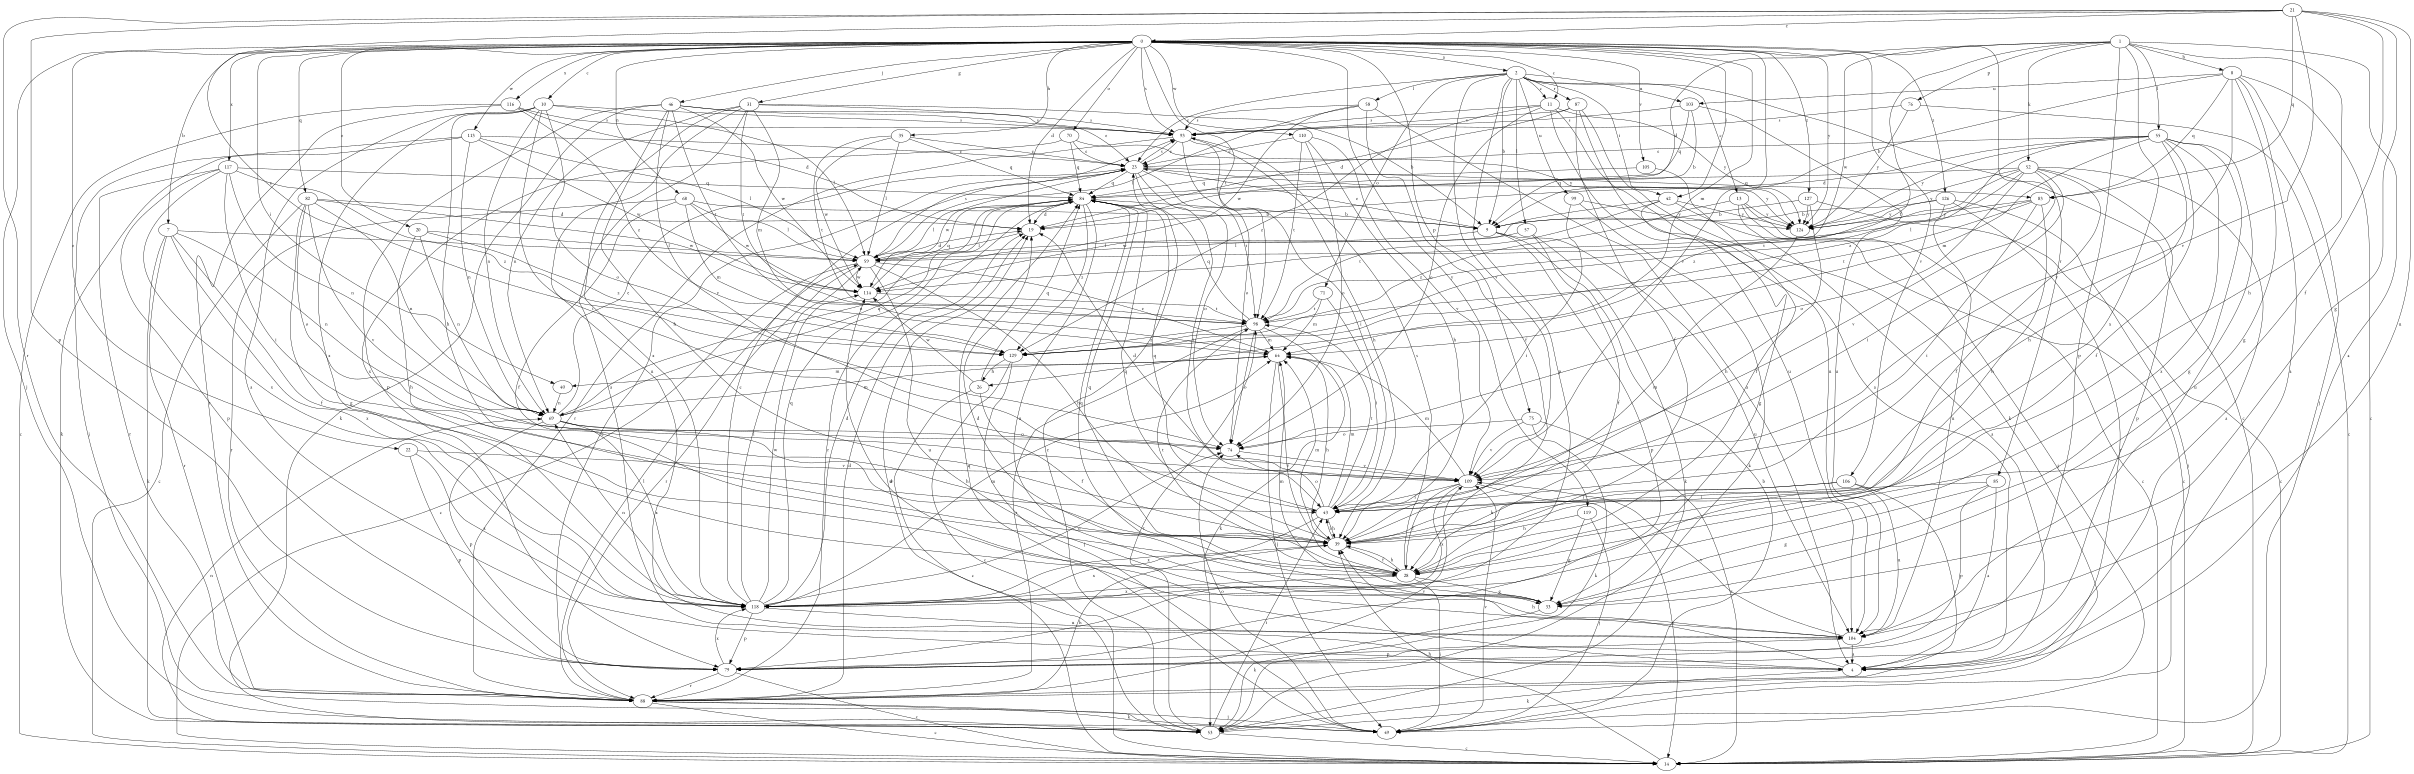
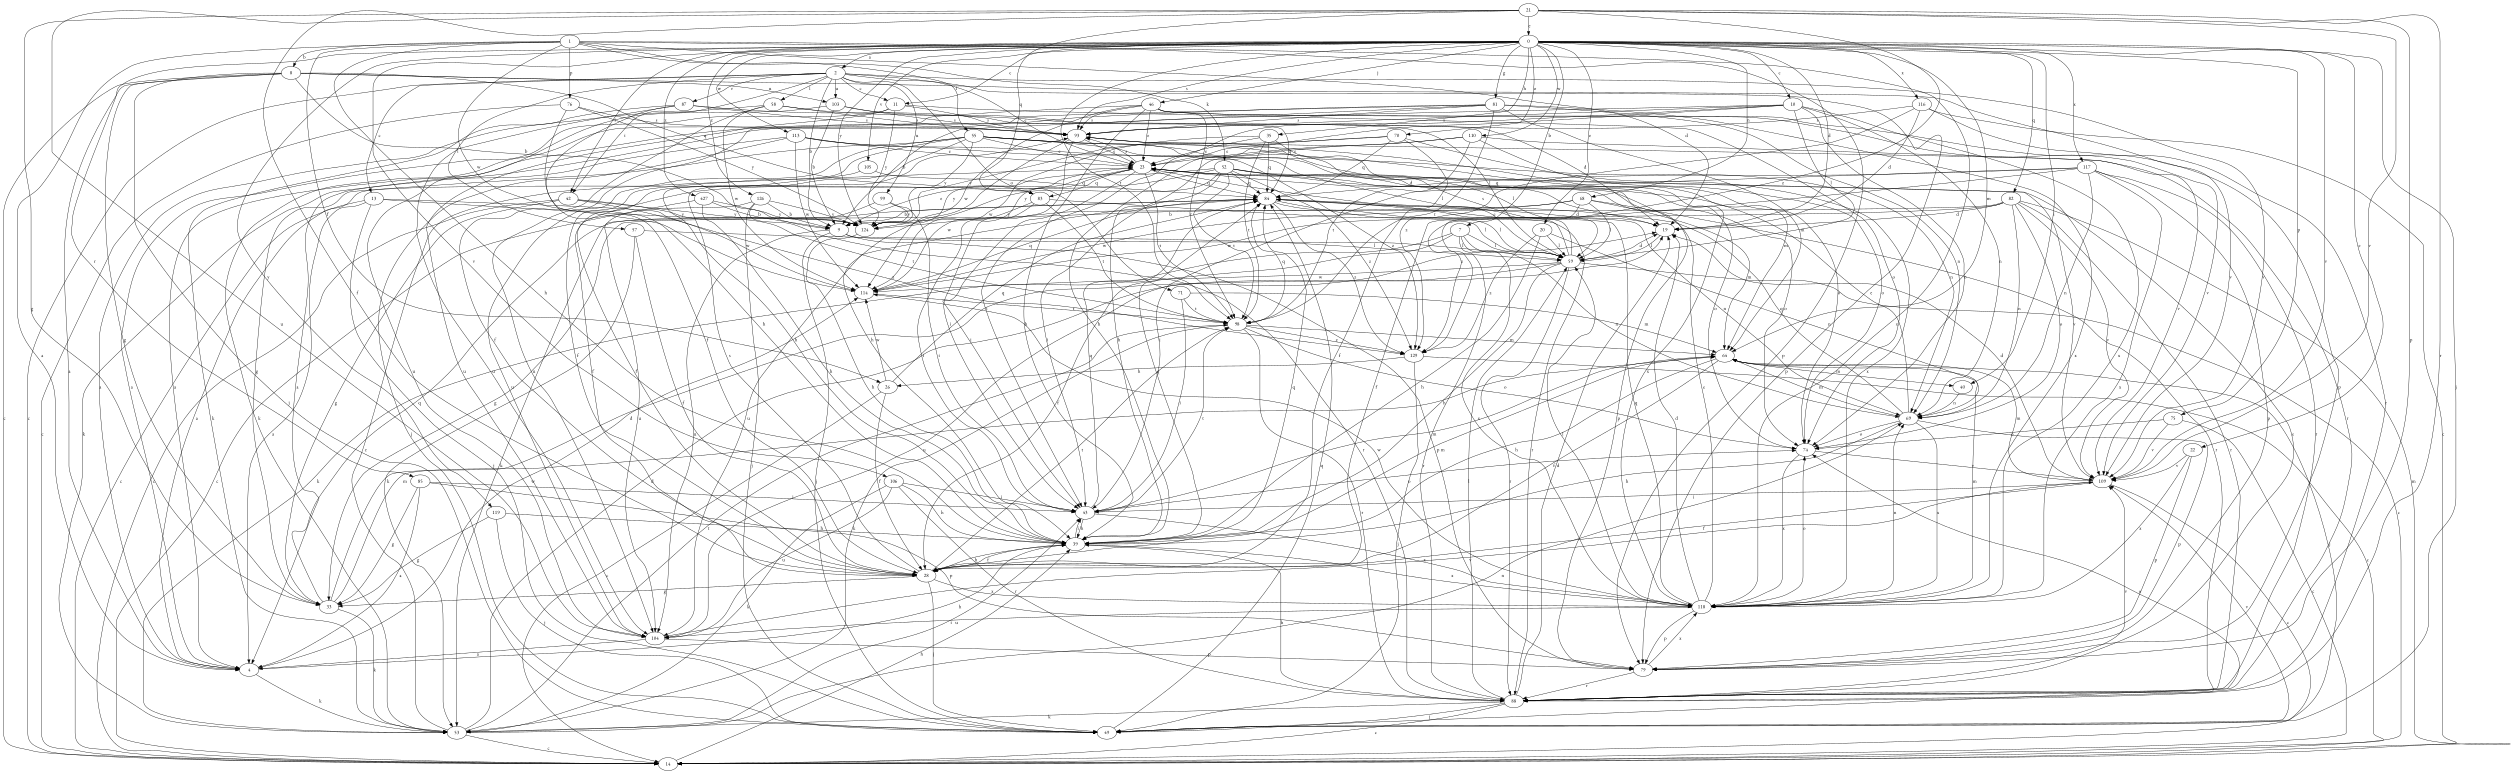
(749, 104) -> (1495, 104)
(1808, 199) -> (704, 199)
(1265, 222) -> none
(1074, 293) -> (1339, 200)
(1655, 387) -> (873, 387)
(160, 481) -> (2414, 481)
(1764, 481) -> (816, 481)
none -> (1311, 483)
(1762, 496) -> (770, 338)
(1000, 603) -> (1782, 552)
(1491, 628) -> (710, 638)
none -> (2218, 685)
(1074, 748) -> none
